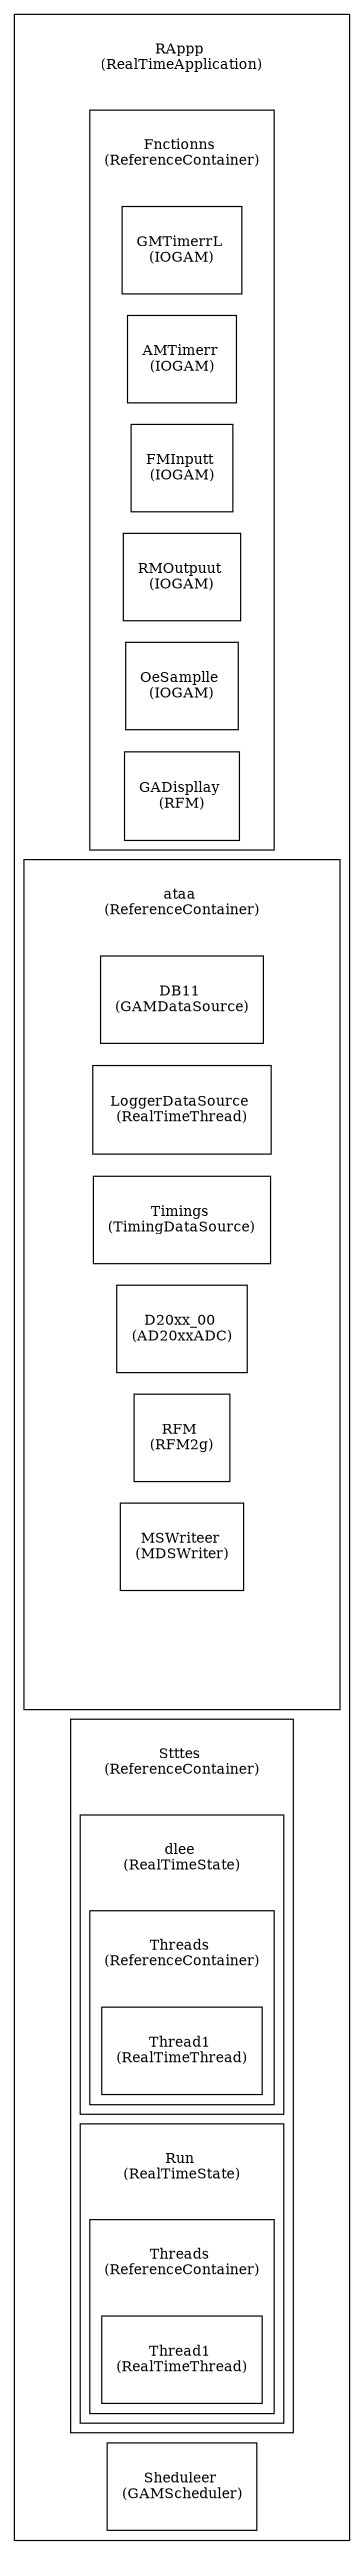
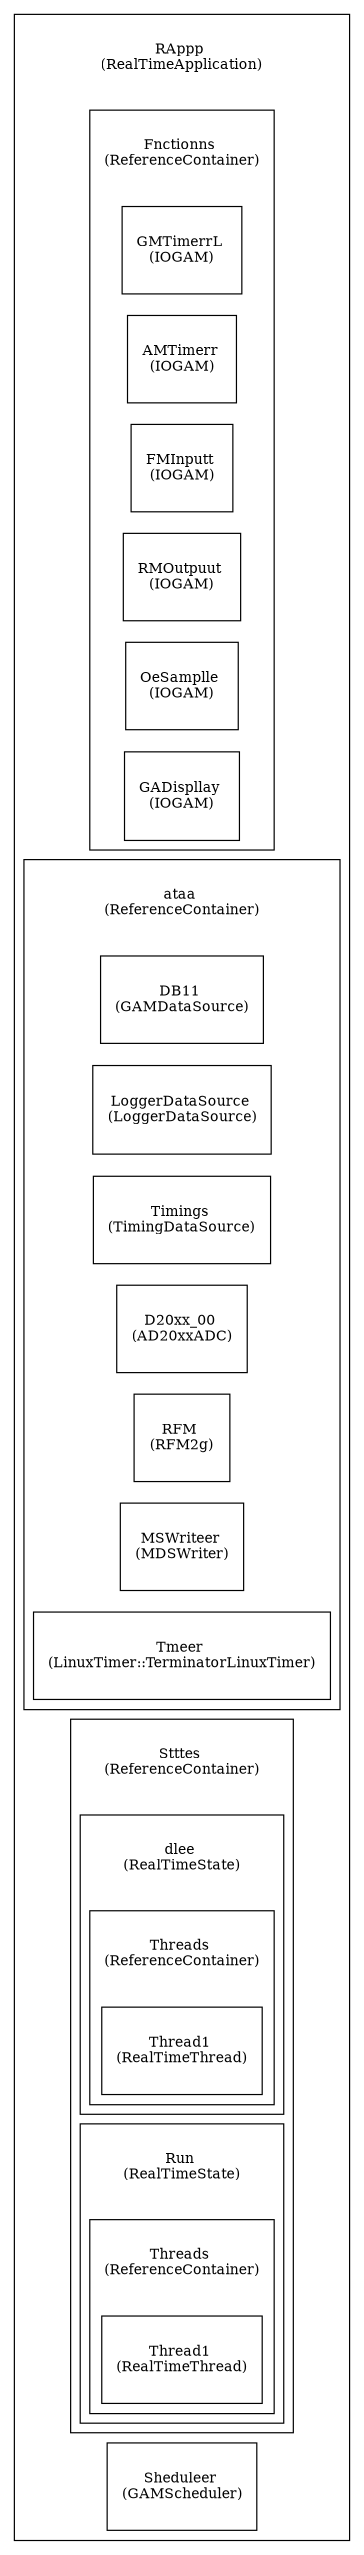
(182, 803) -> (182, 803)
(182, 1117) -> (183, 1117)
none -> (182, 1656)
